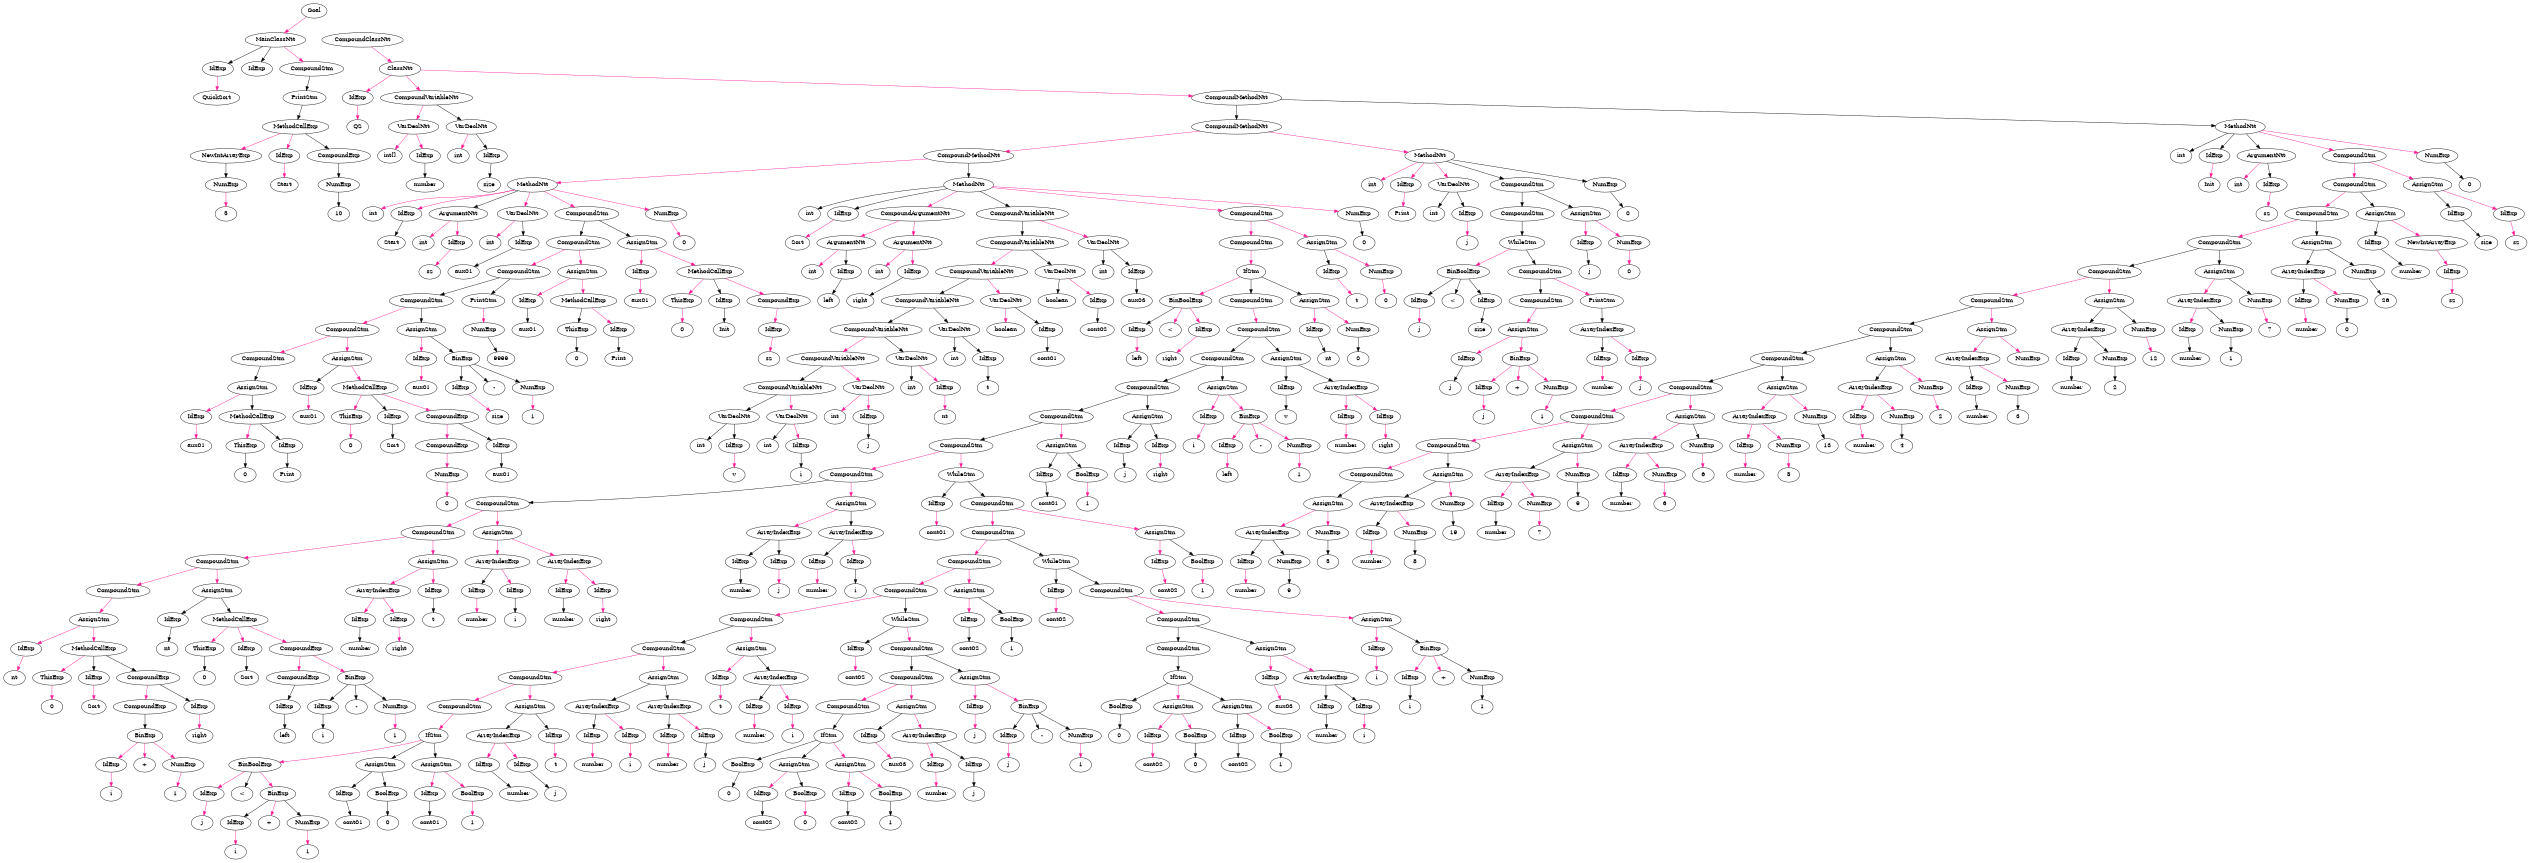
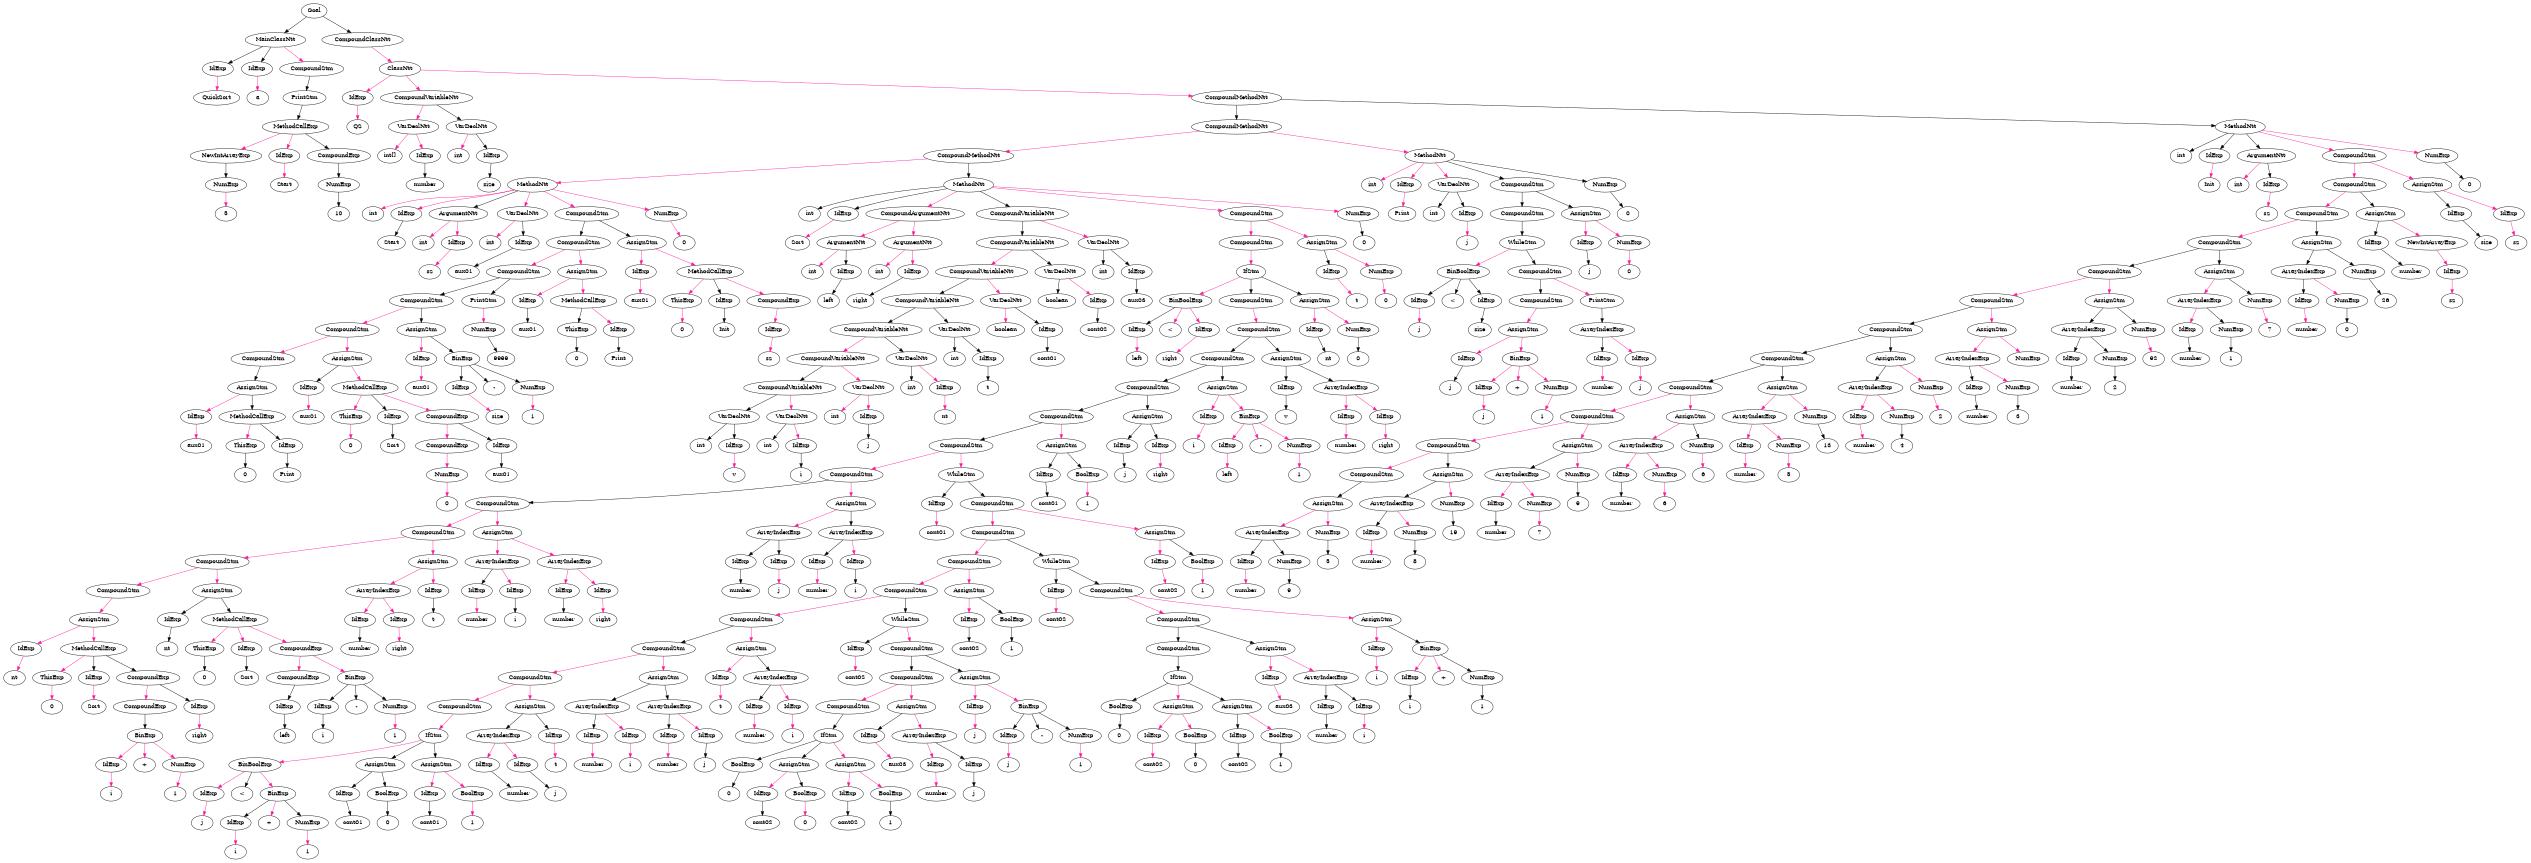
(297, 24) -> (297, 24)
none -> (335, 24)
none -> (258, 98)
(2154, 359) -> (2154, 359)
